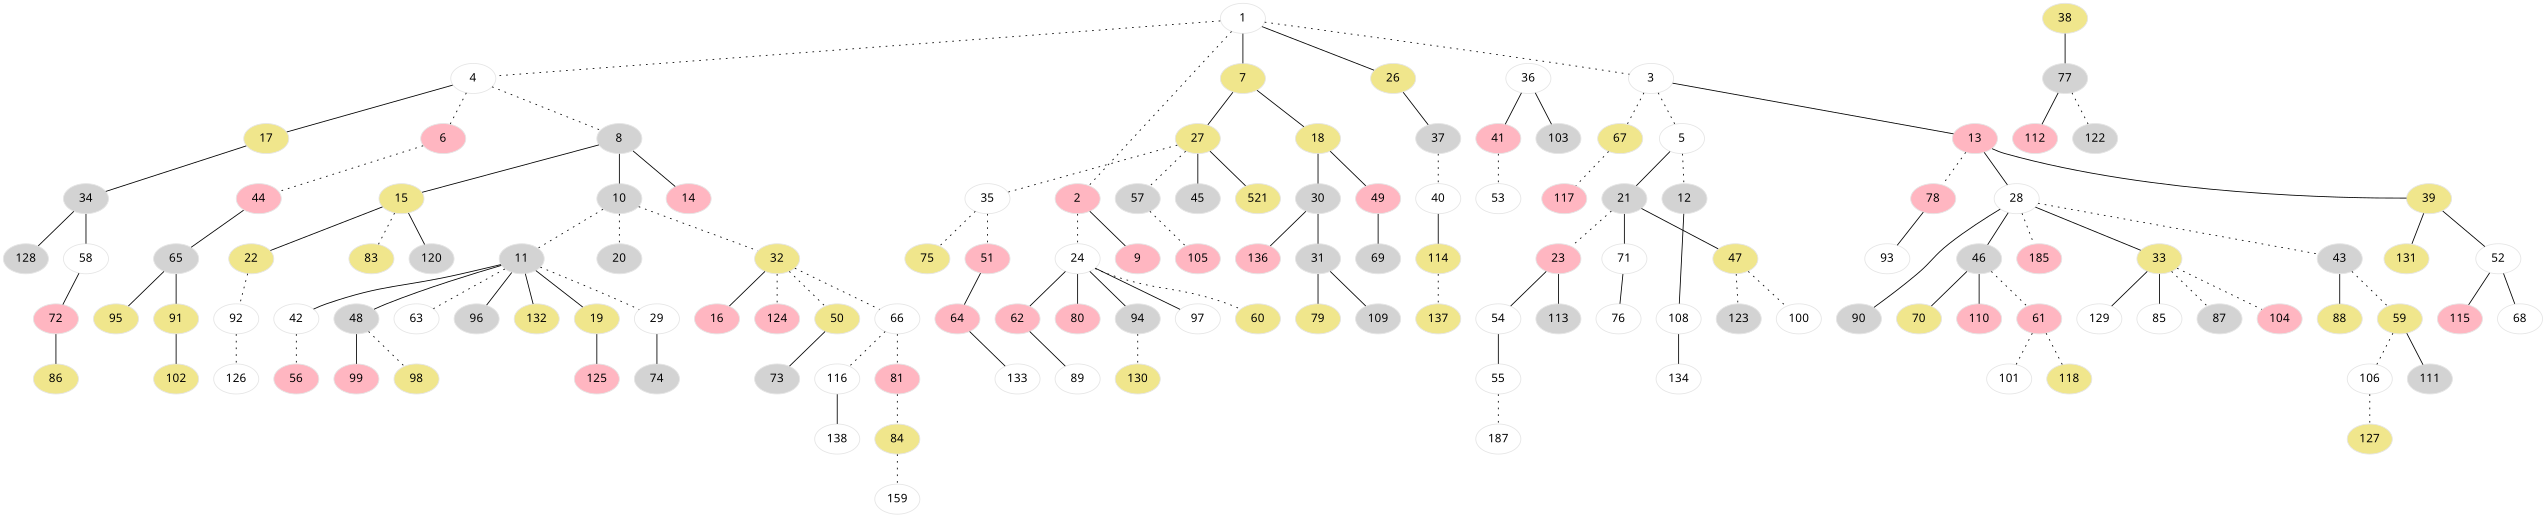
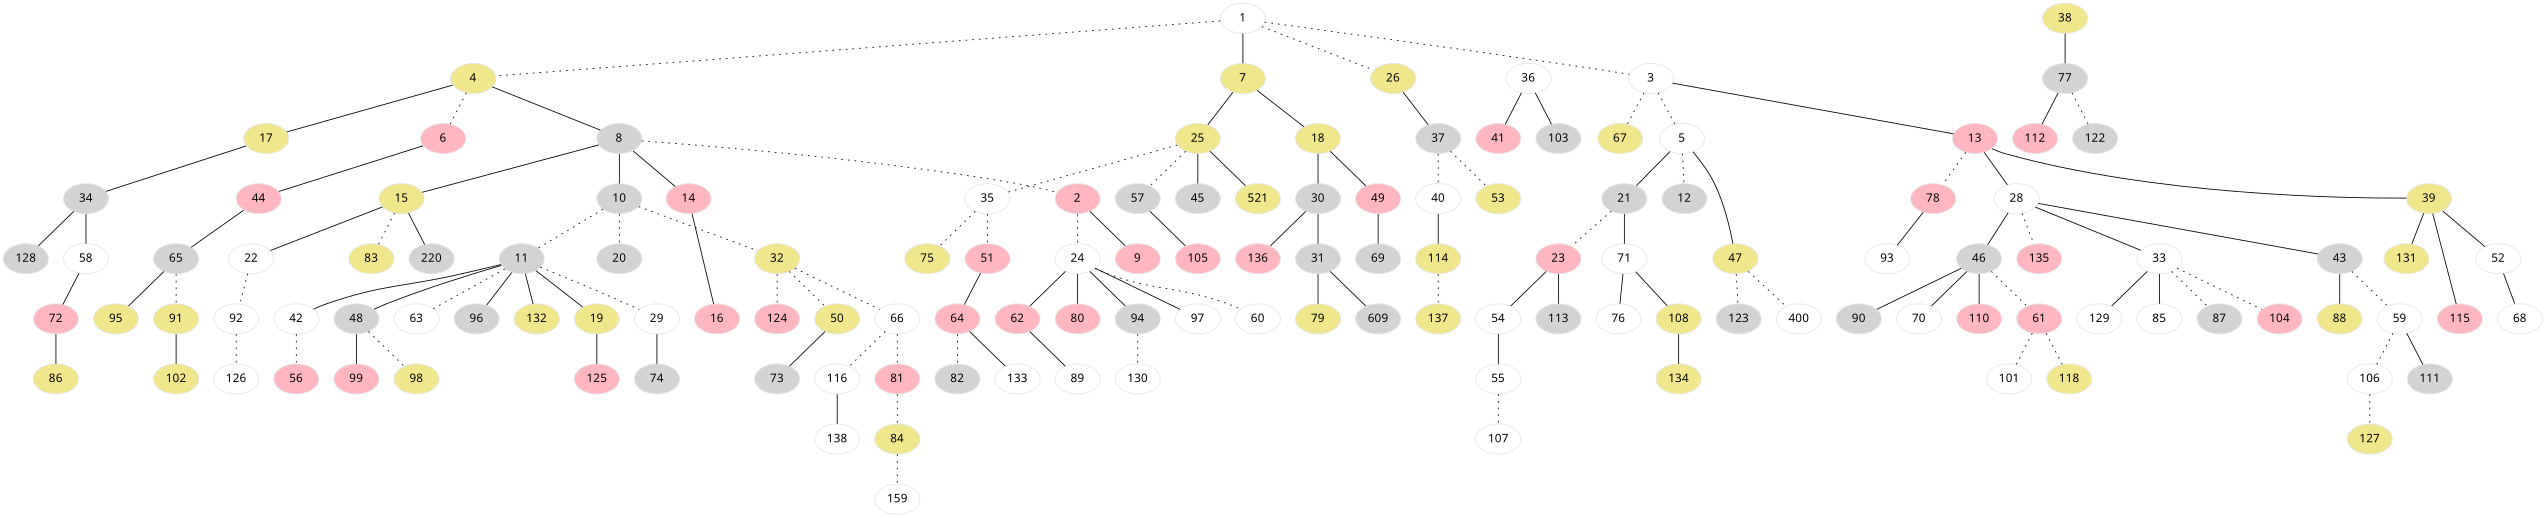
(1318, 48) -> (1318, 48)
(473, 78) -> (473, 78)
(546, 108) -> (546, 108)
(1160, 108) -> (850, 160)
(1198, 139) -> (1198, 139)
(351, 169) -> (351, 169)
(1498, 169) -> (1468, 169)
(1498, 199) -> (1498, 199)
(1564, 199) -> none
(1678, 228) -> (1719, 195)
(1168, 229) -> (1168, 229)
(2178, 229) -> (2178, 229)
(1935, 256) -> (1919, 289)
(251, 259) -> (251, 259)
(432, 259) -> (432, 259)
(1682, 259) -> (1651, 289)
(2039, 259) -> (2039, 259)
(2159, 259) -> (2159, 259)
(176, 289) -> (176, 289)
(747, 289) -> (703, 259)
(2479, 289) -> (2444, 259)
(1258, 319) -> (1258, 319)
(1378, 319) -> (1378, 319)
(1679, 319) -> (1679, 319)
(1799, 319) -> (1799, 319)
(1919, 319) -> (1919, 319)
(2400, 319) -> (2400, 319)
none -> (957, 379)
(1138, 379) -> (1138, 379)
(1679, 379) -> (1679, 379)
(1498, 439) -> (1498, 439)
